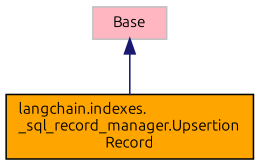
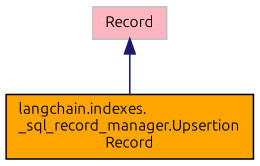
(130, 23) -> (130, 23)
